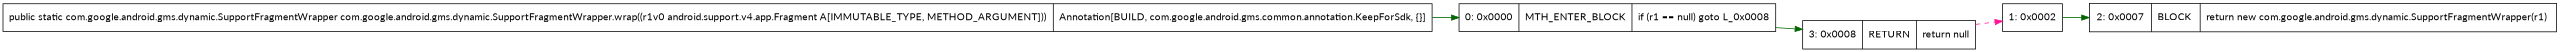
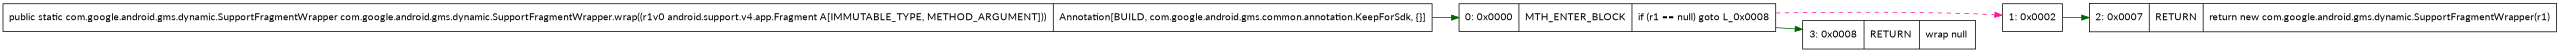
(2175, 17) -> (2176, 17)
(1985, 23) -> (1885, 12)
(1946, 34) -> (1946, 34)
